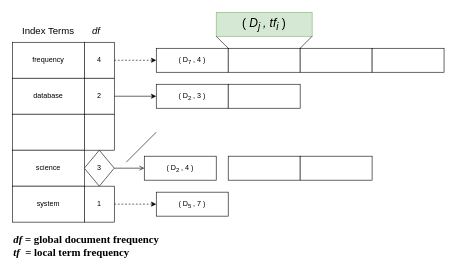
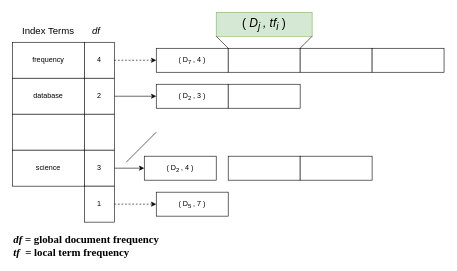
(99, 168) -> (99, 168)
(140, 168) -> (138, 168)
(48, 204) -> none
